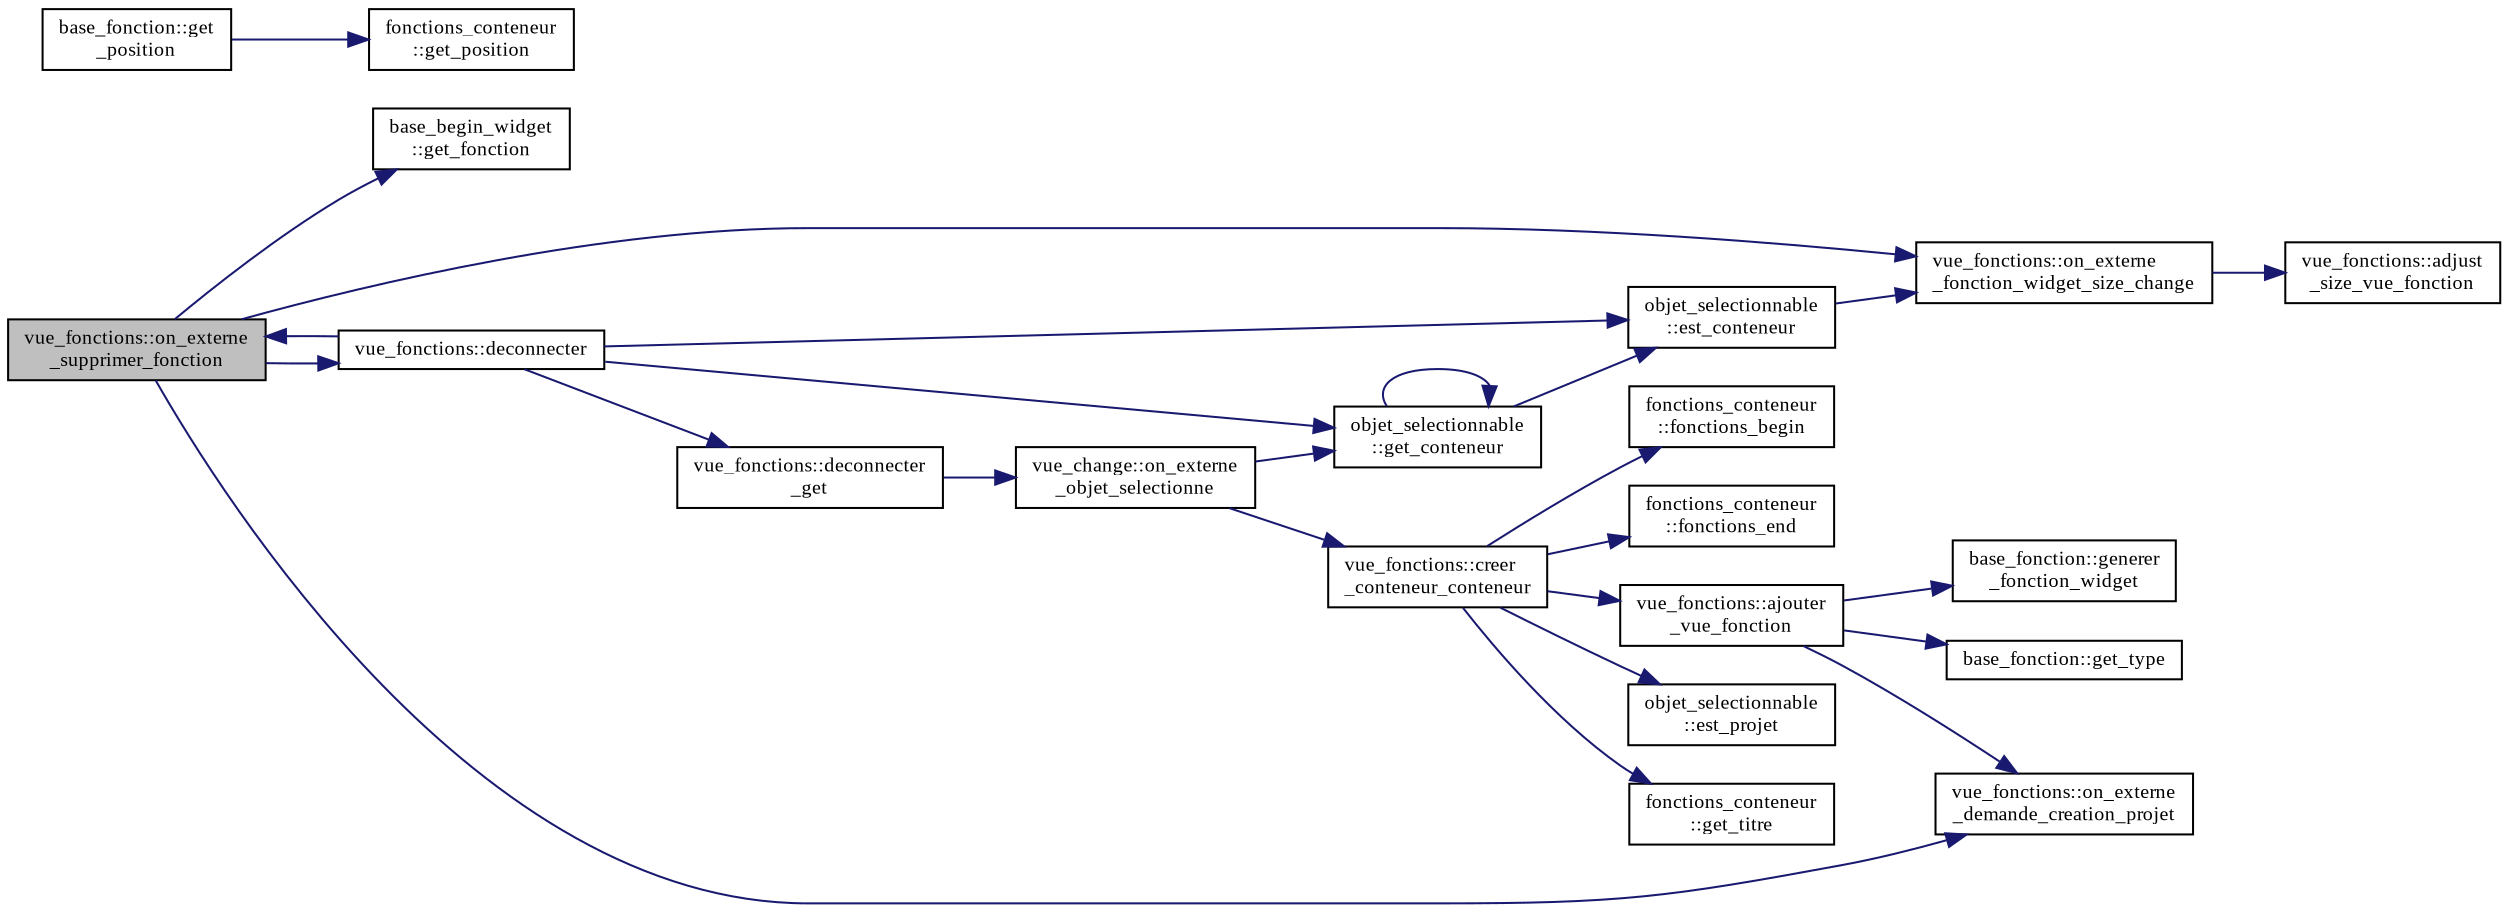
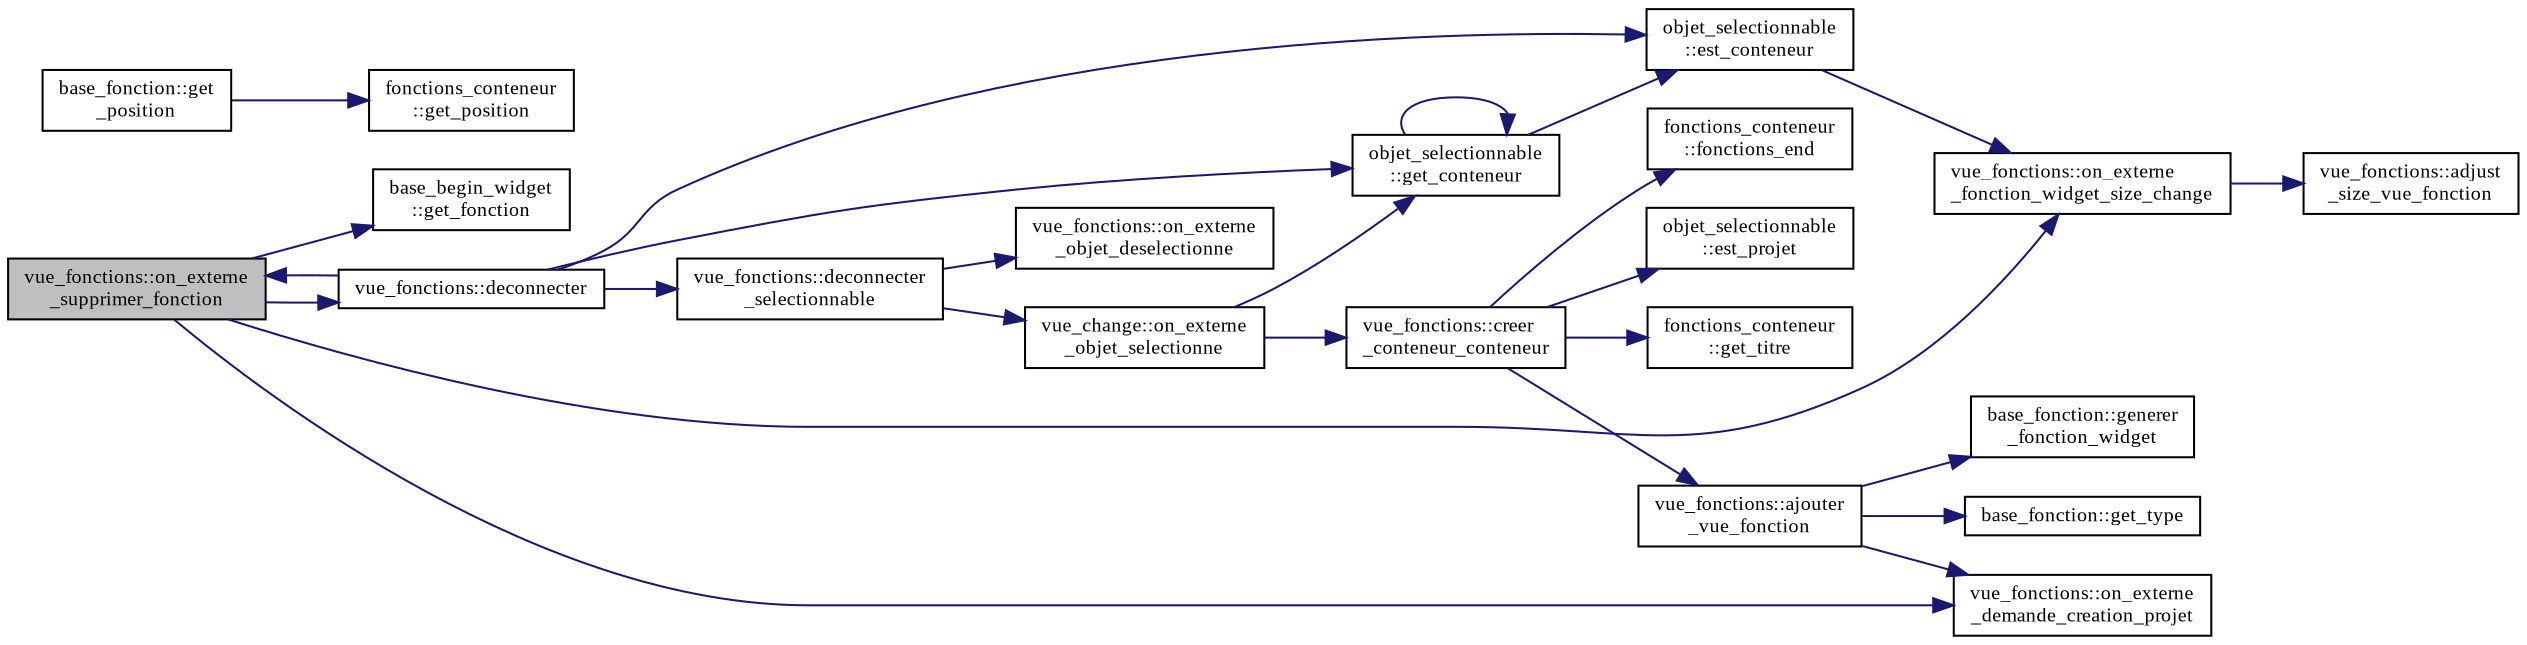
none -> (1145, 238)
(1732, 417) -> none
(810, 478) -> (810, 289)
